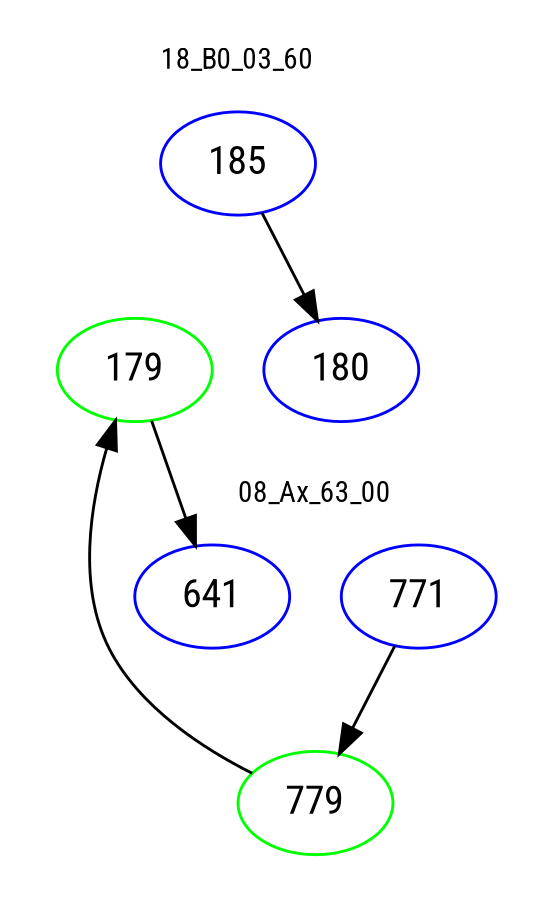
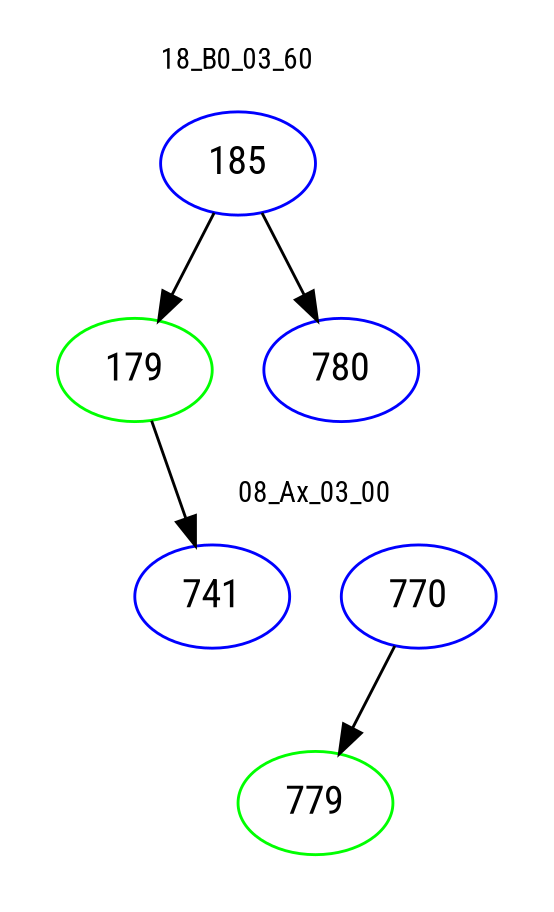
(341, 370) -> (341, 370)
(315, 495) -> (315, 495)
(212, 597) -> (212, 597)
(419, 597) -> (419, 597)
(95, 605) -> (193, 254)
